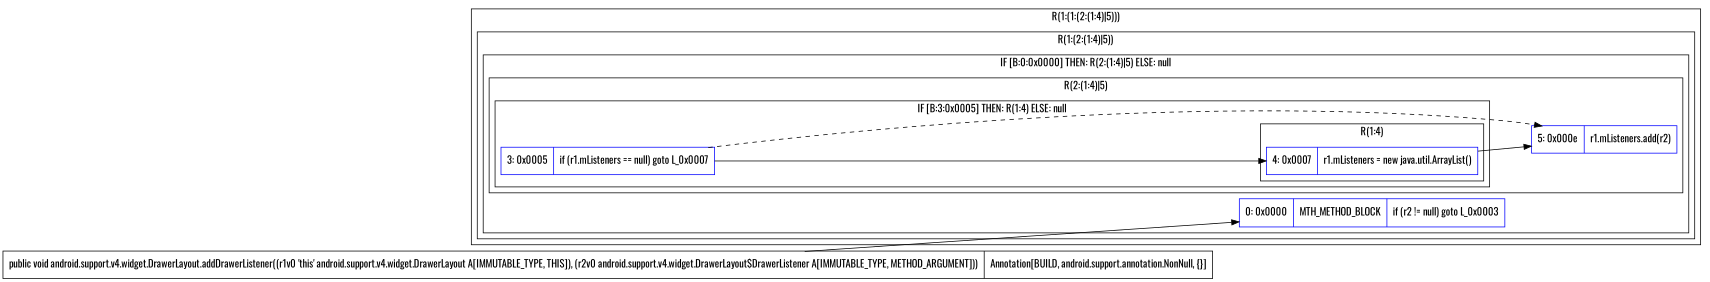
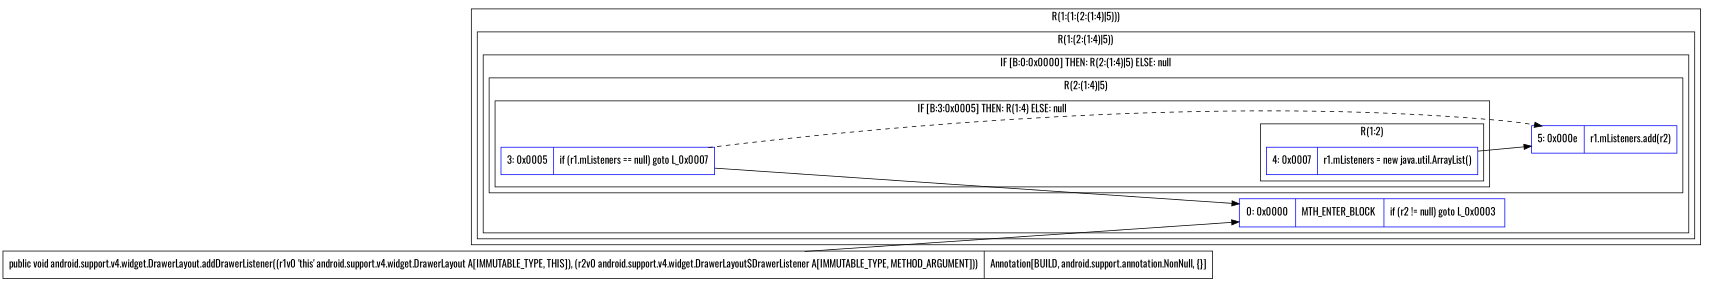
(1372, 132) -> (1372, 132)
(987, 161) -> (921, 182)
(1340, 212) -> (1339, 212)
